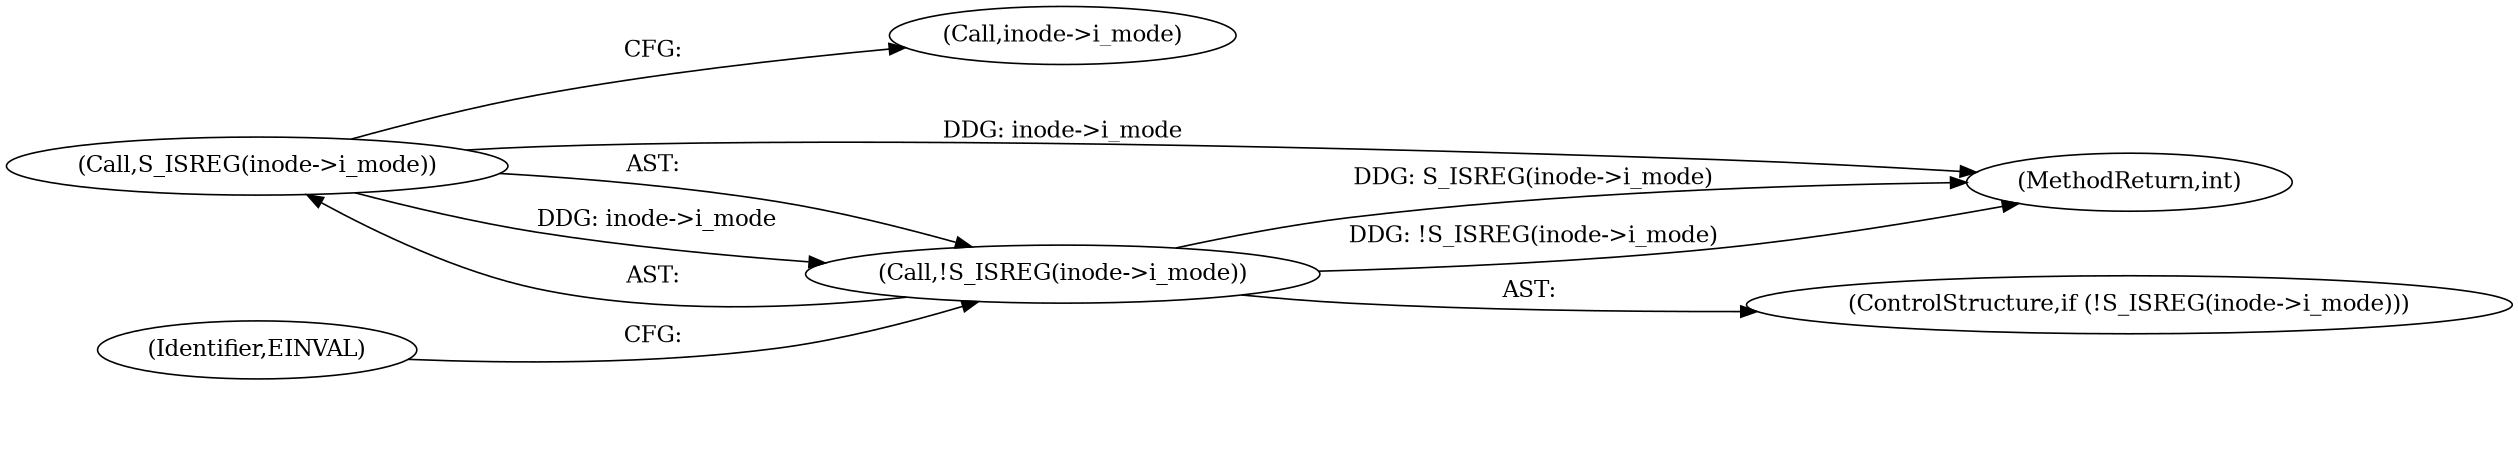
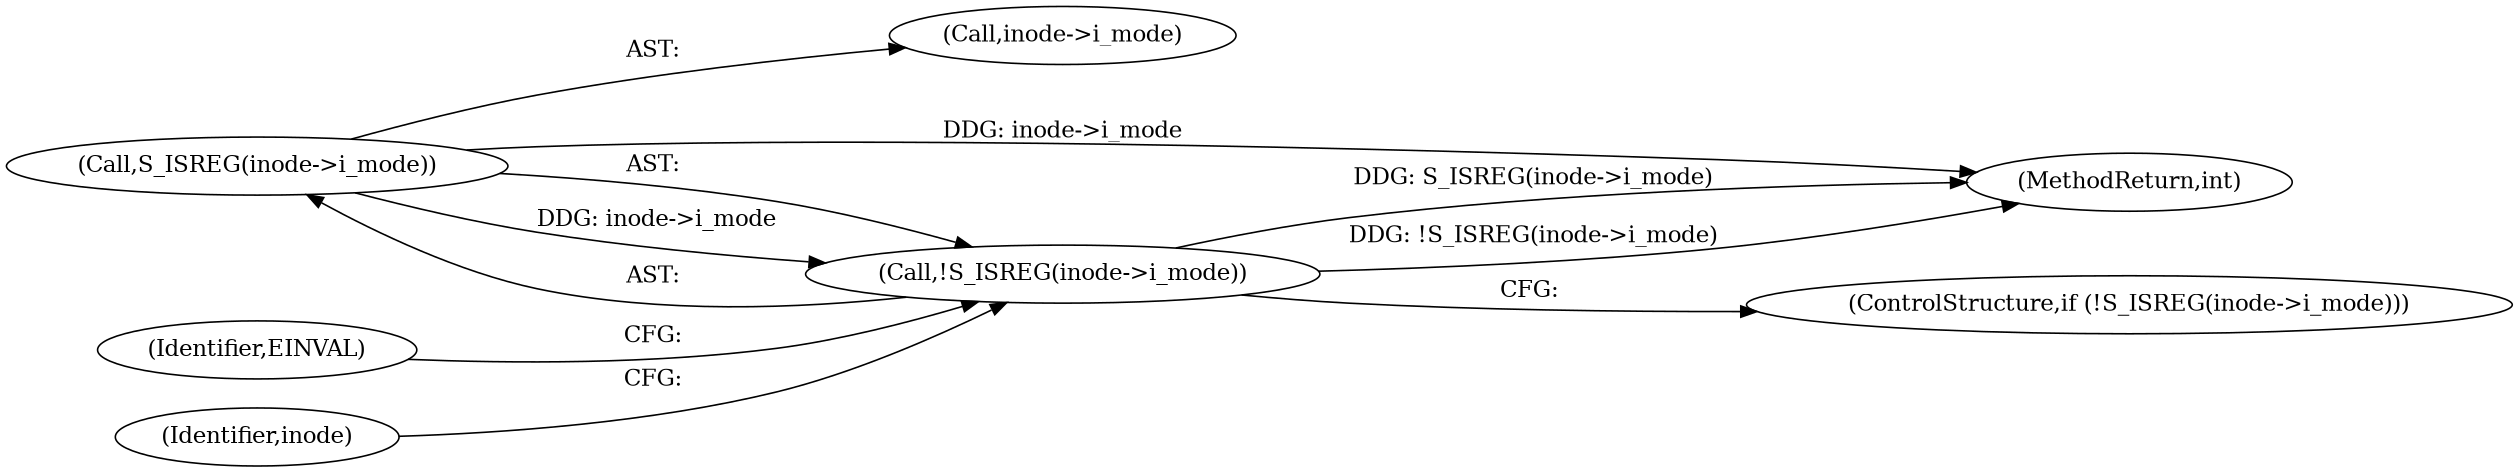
(657, 51) -> (657, 51)
(1533, 291) -> (1533, 291)
none -> (257, 437)
